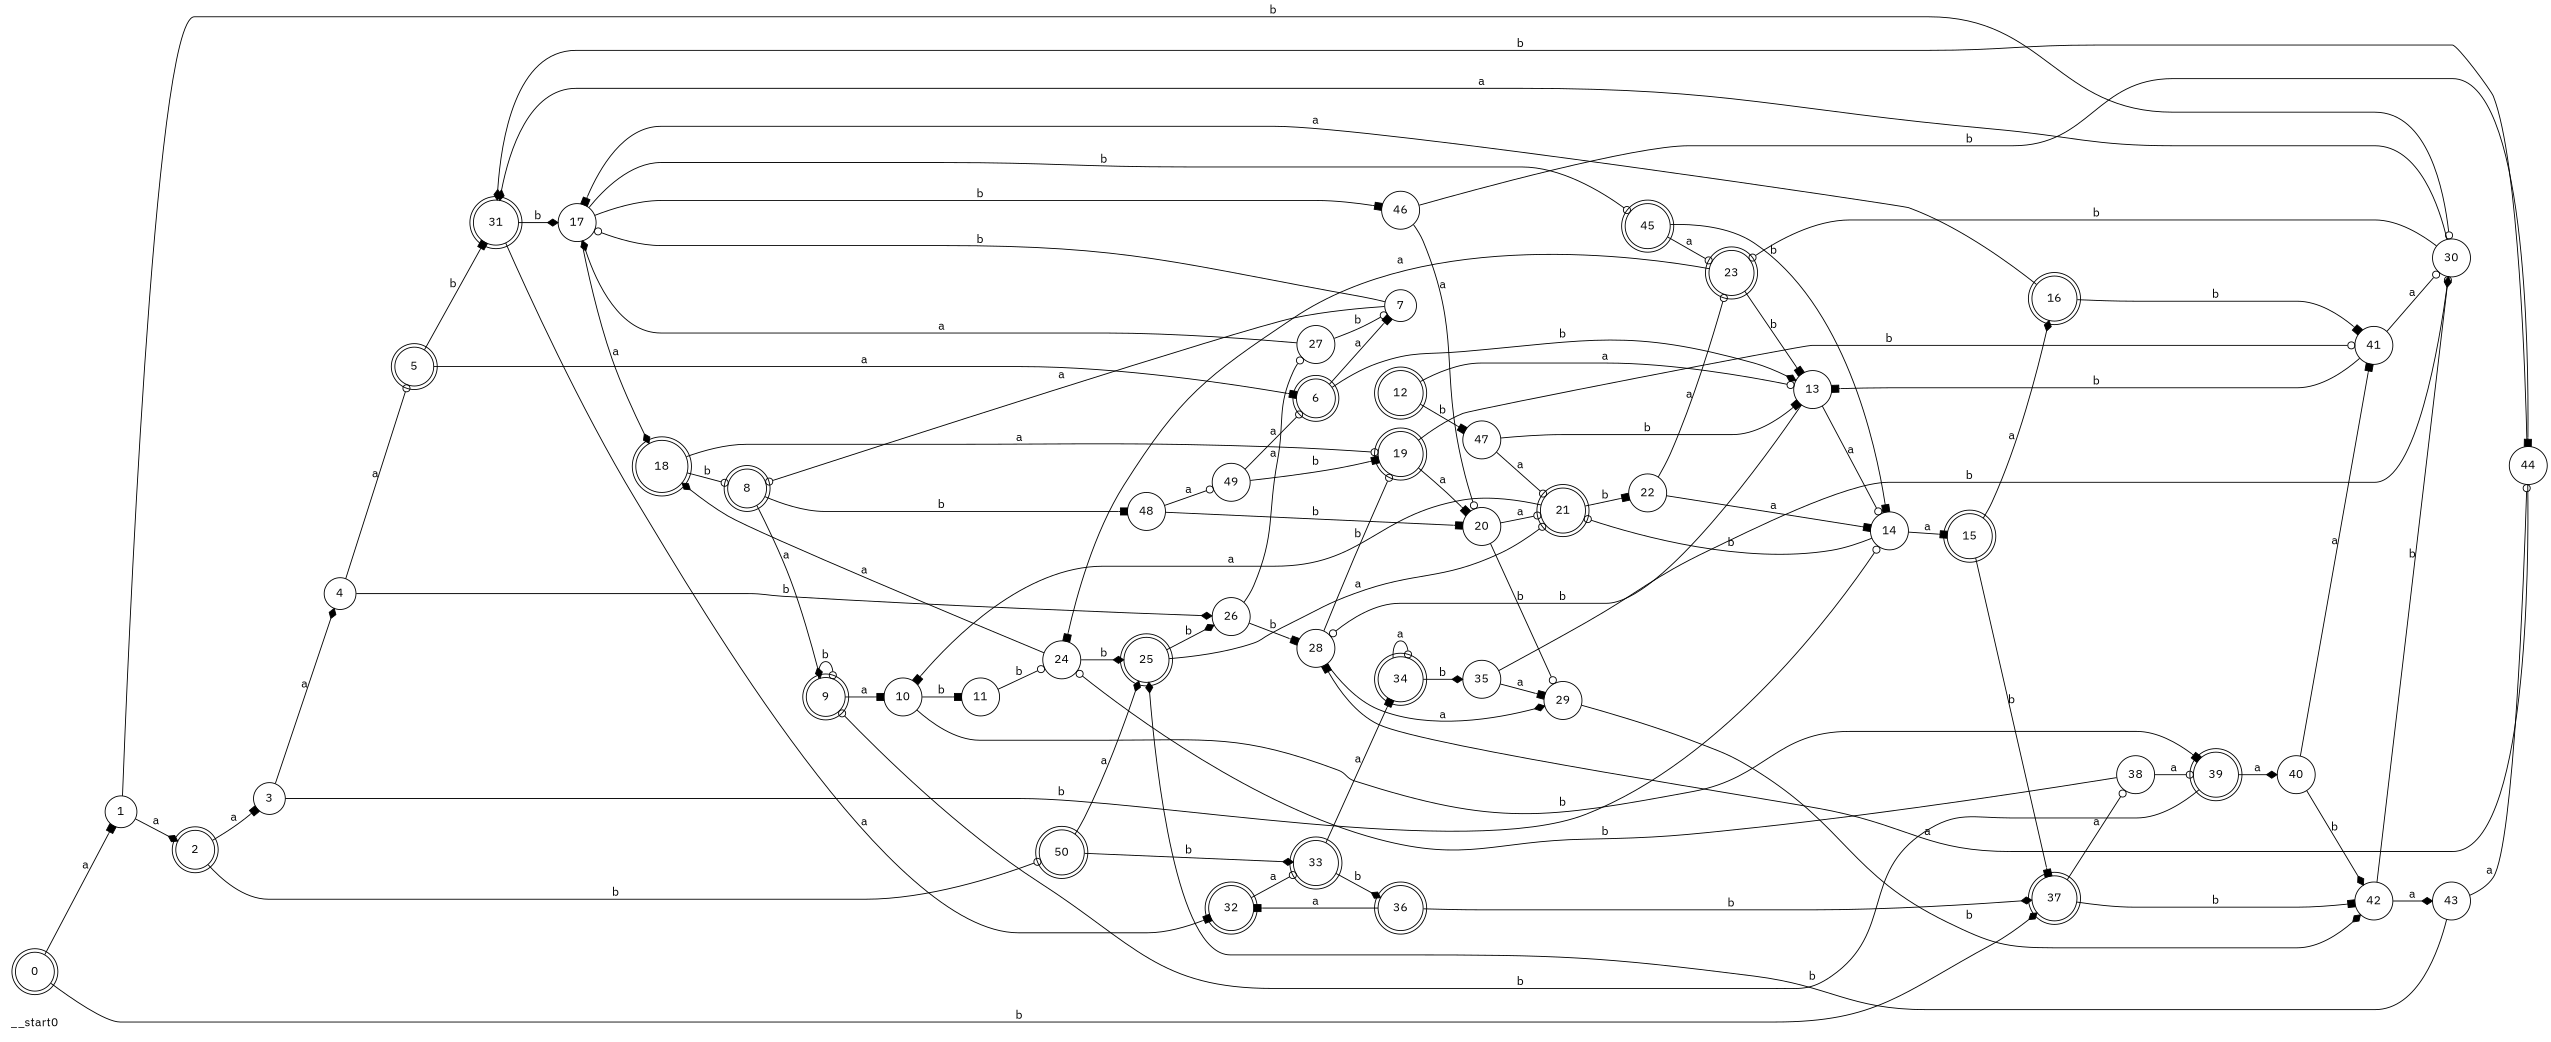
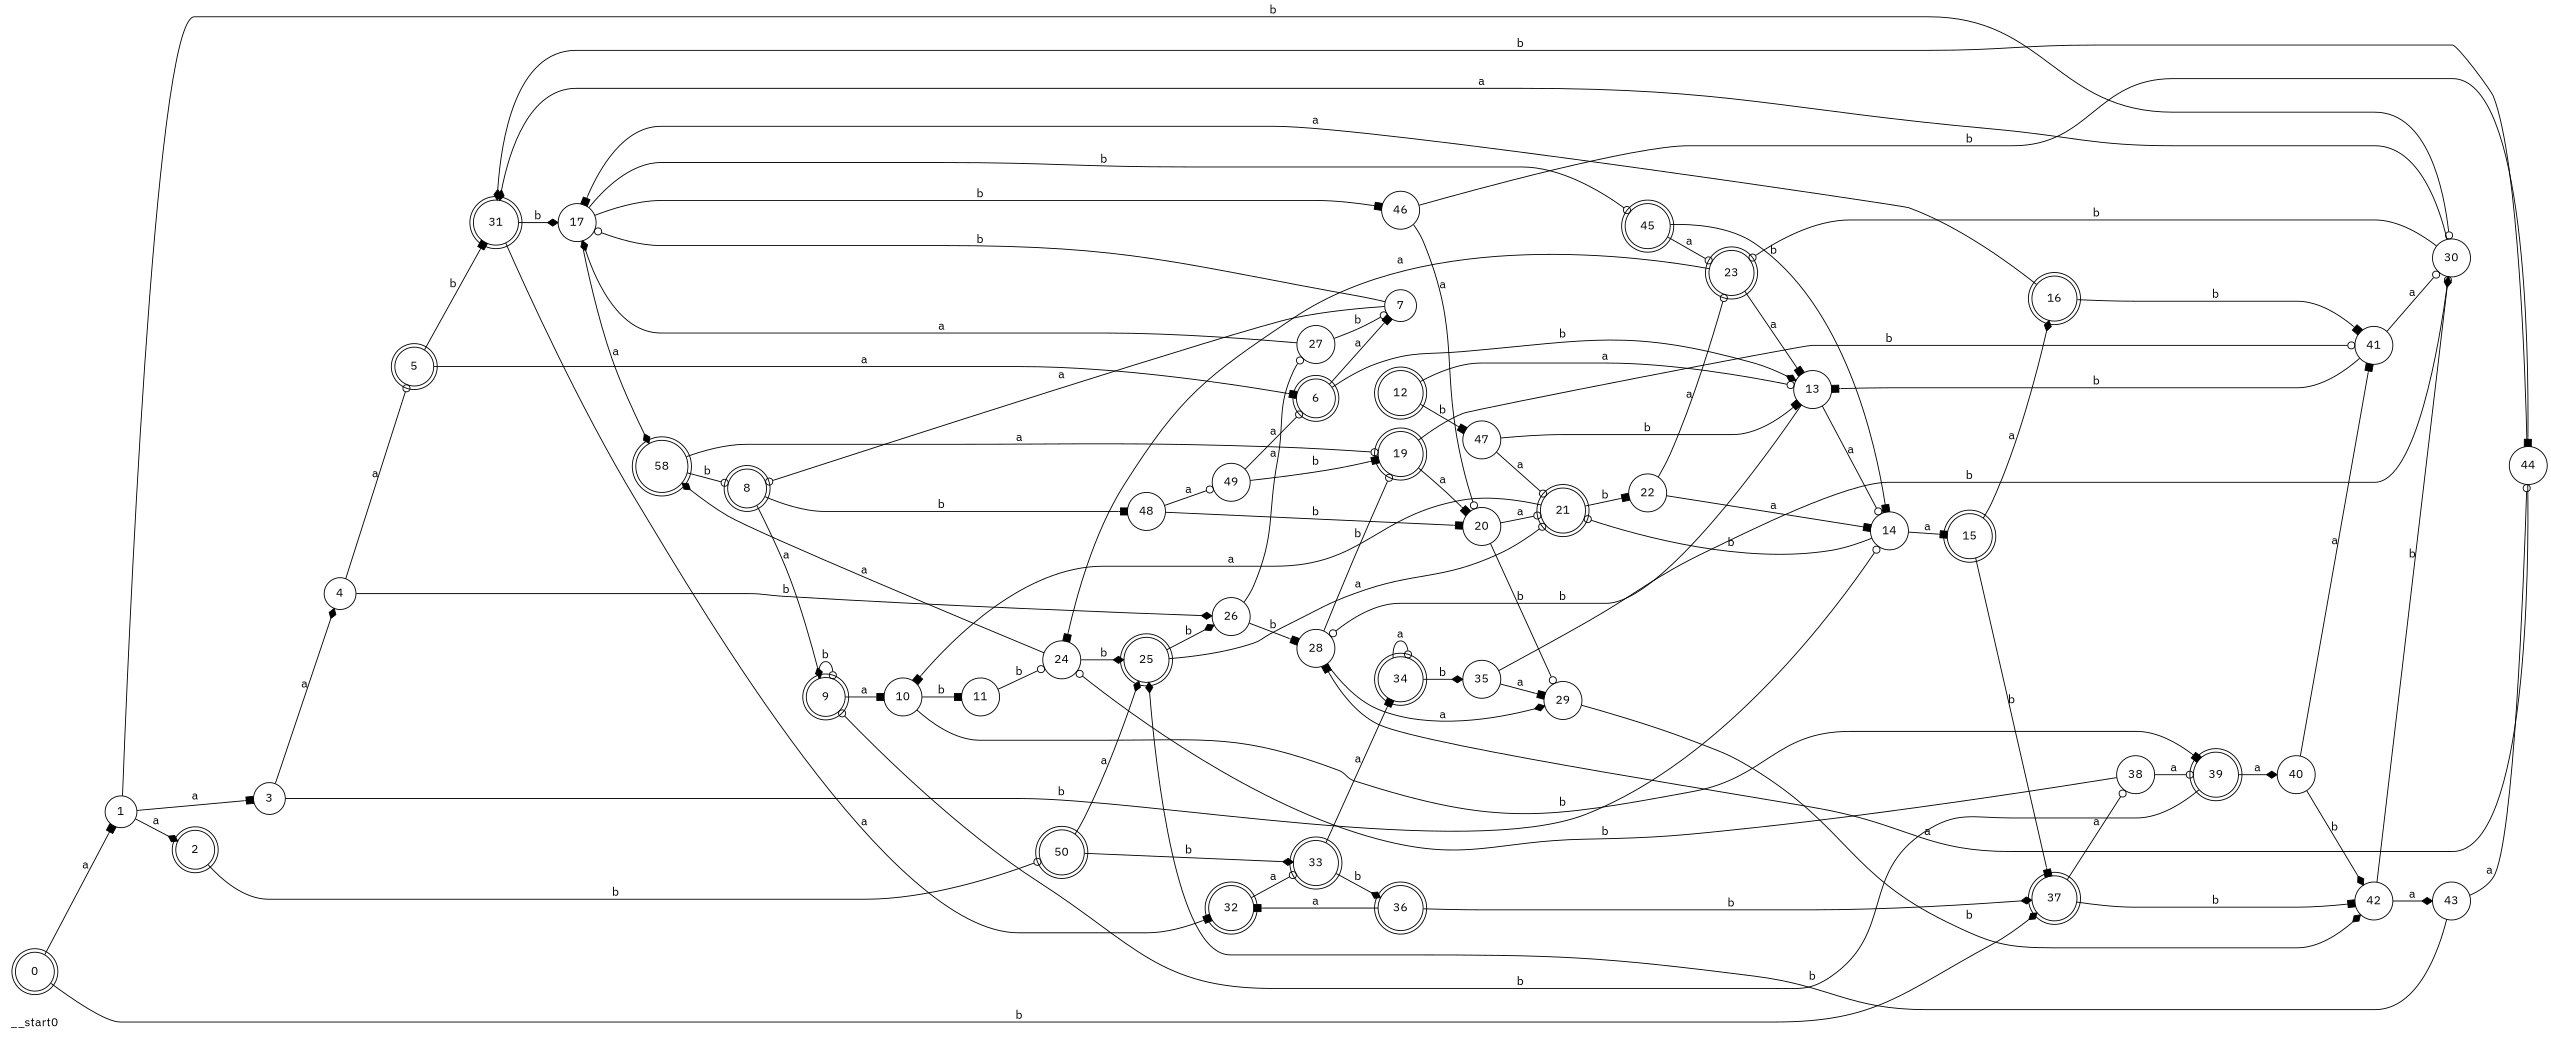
(1774, 325) -> (1774, 325)
(662, 466) -> (662, 466)
(232, 828) -> (191, 806)
